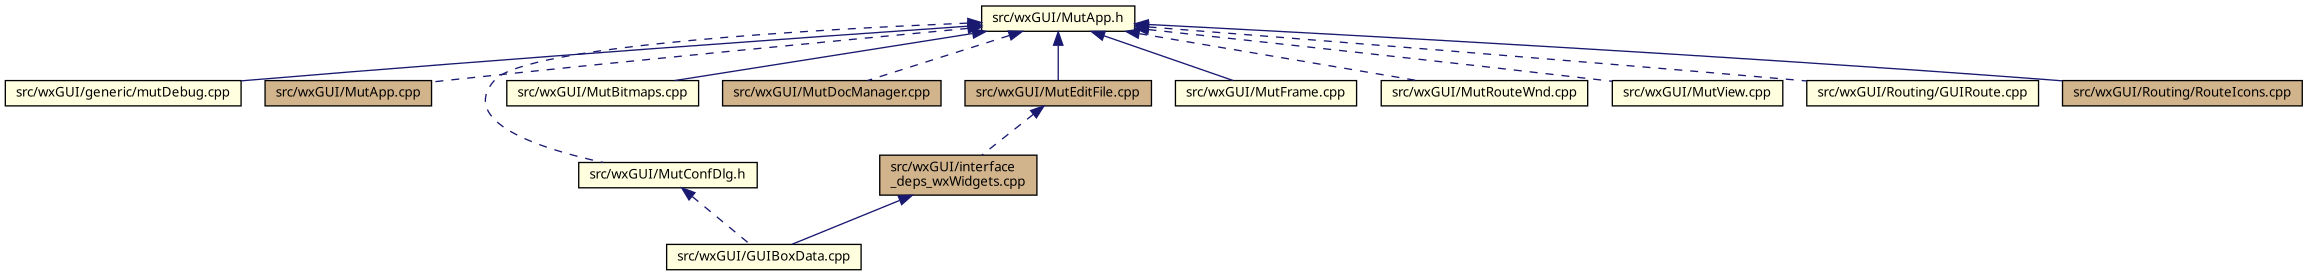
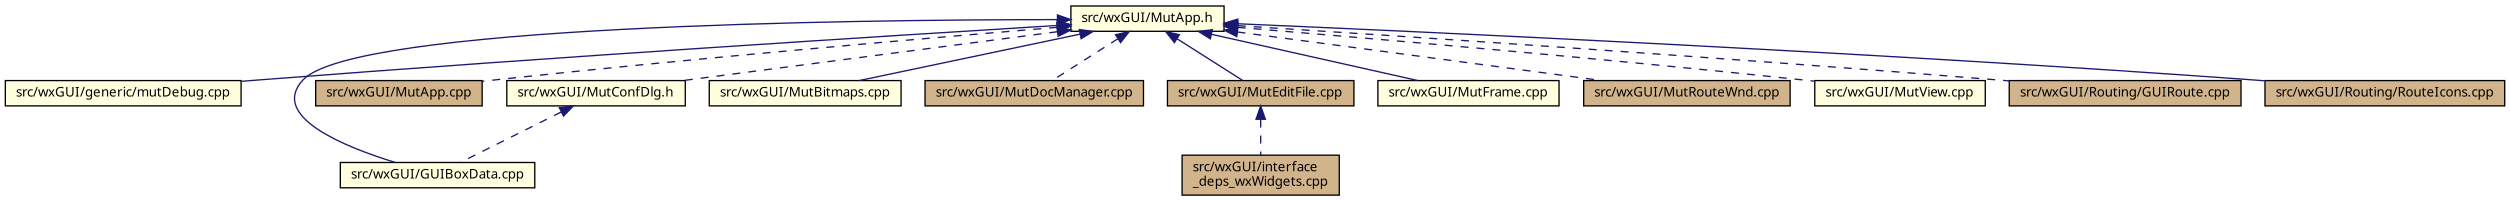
(1484, 93) -> (1687, 93)
(1923, 93) -> (2125, 93)
(846, 222) -> (605, 31)
